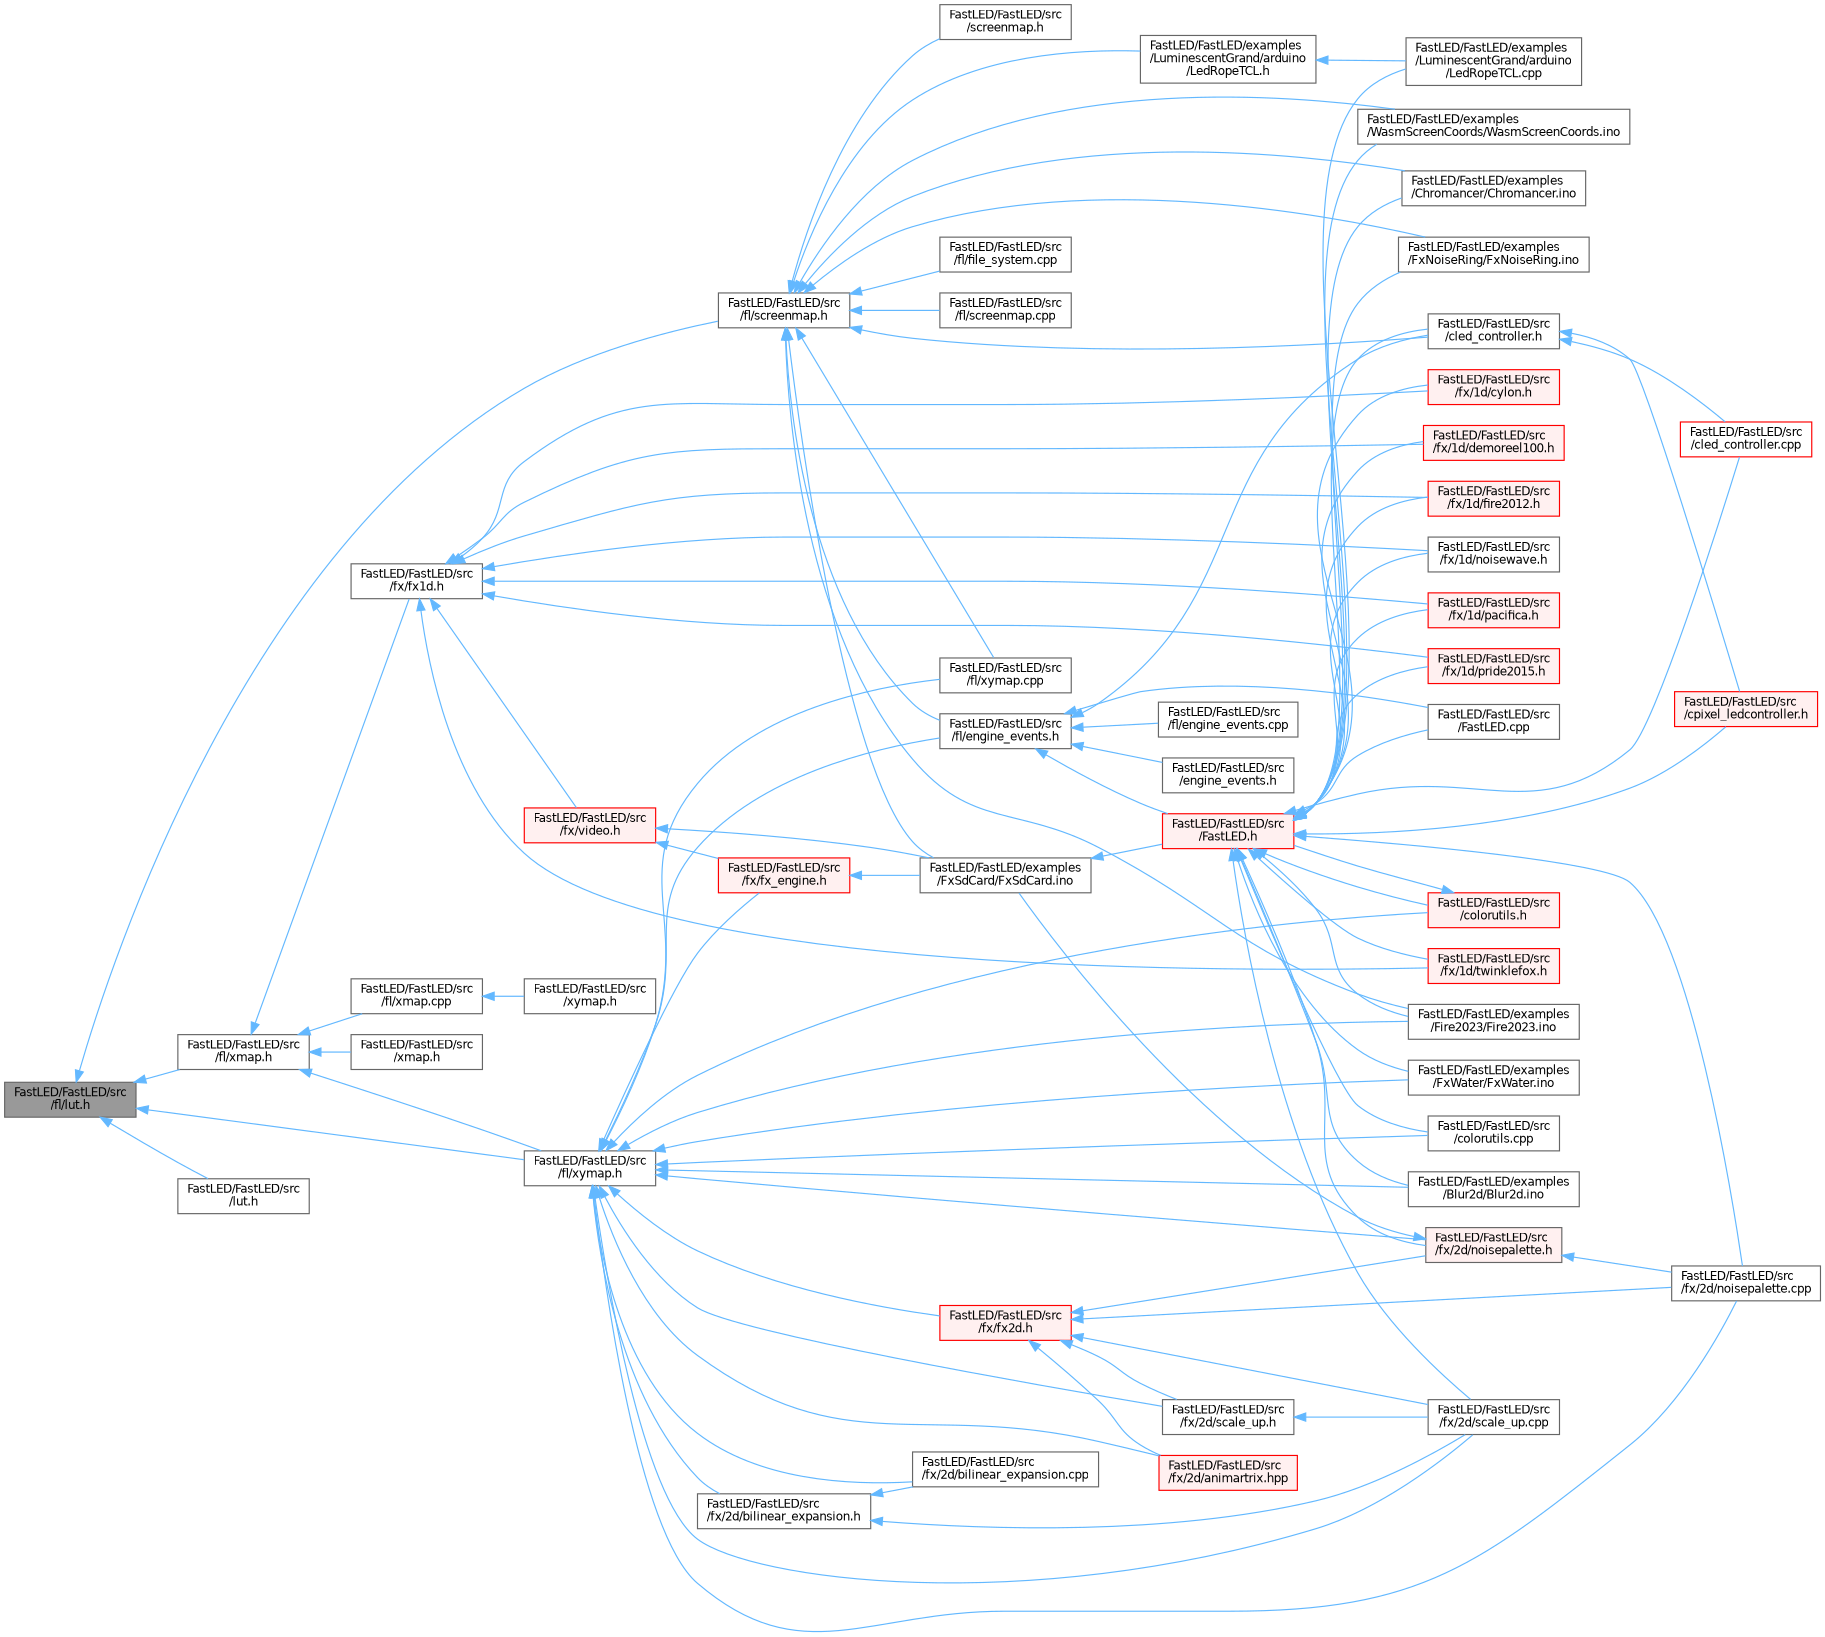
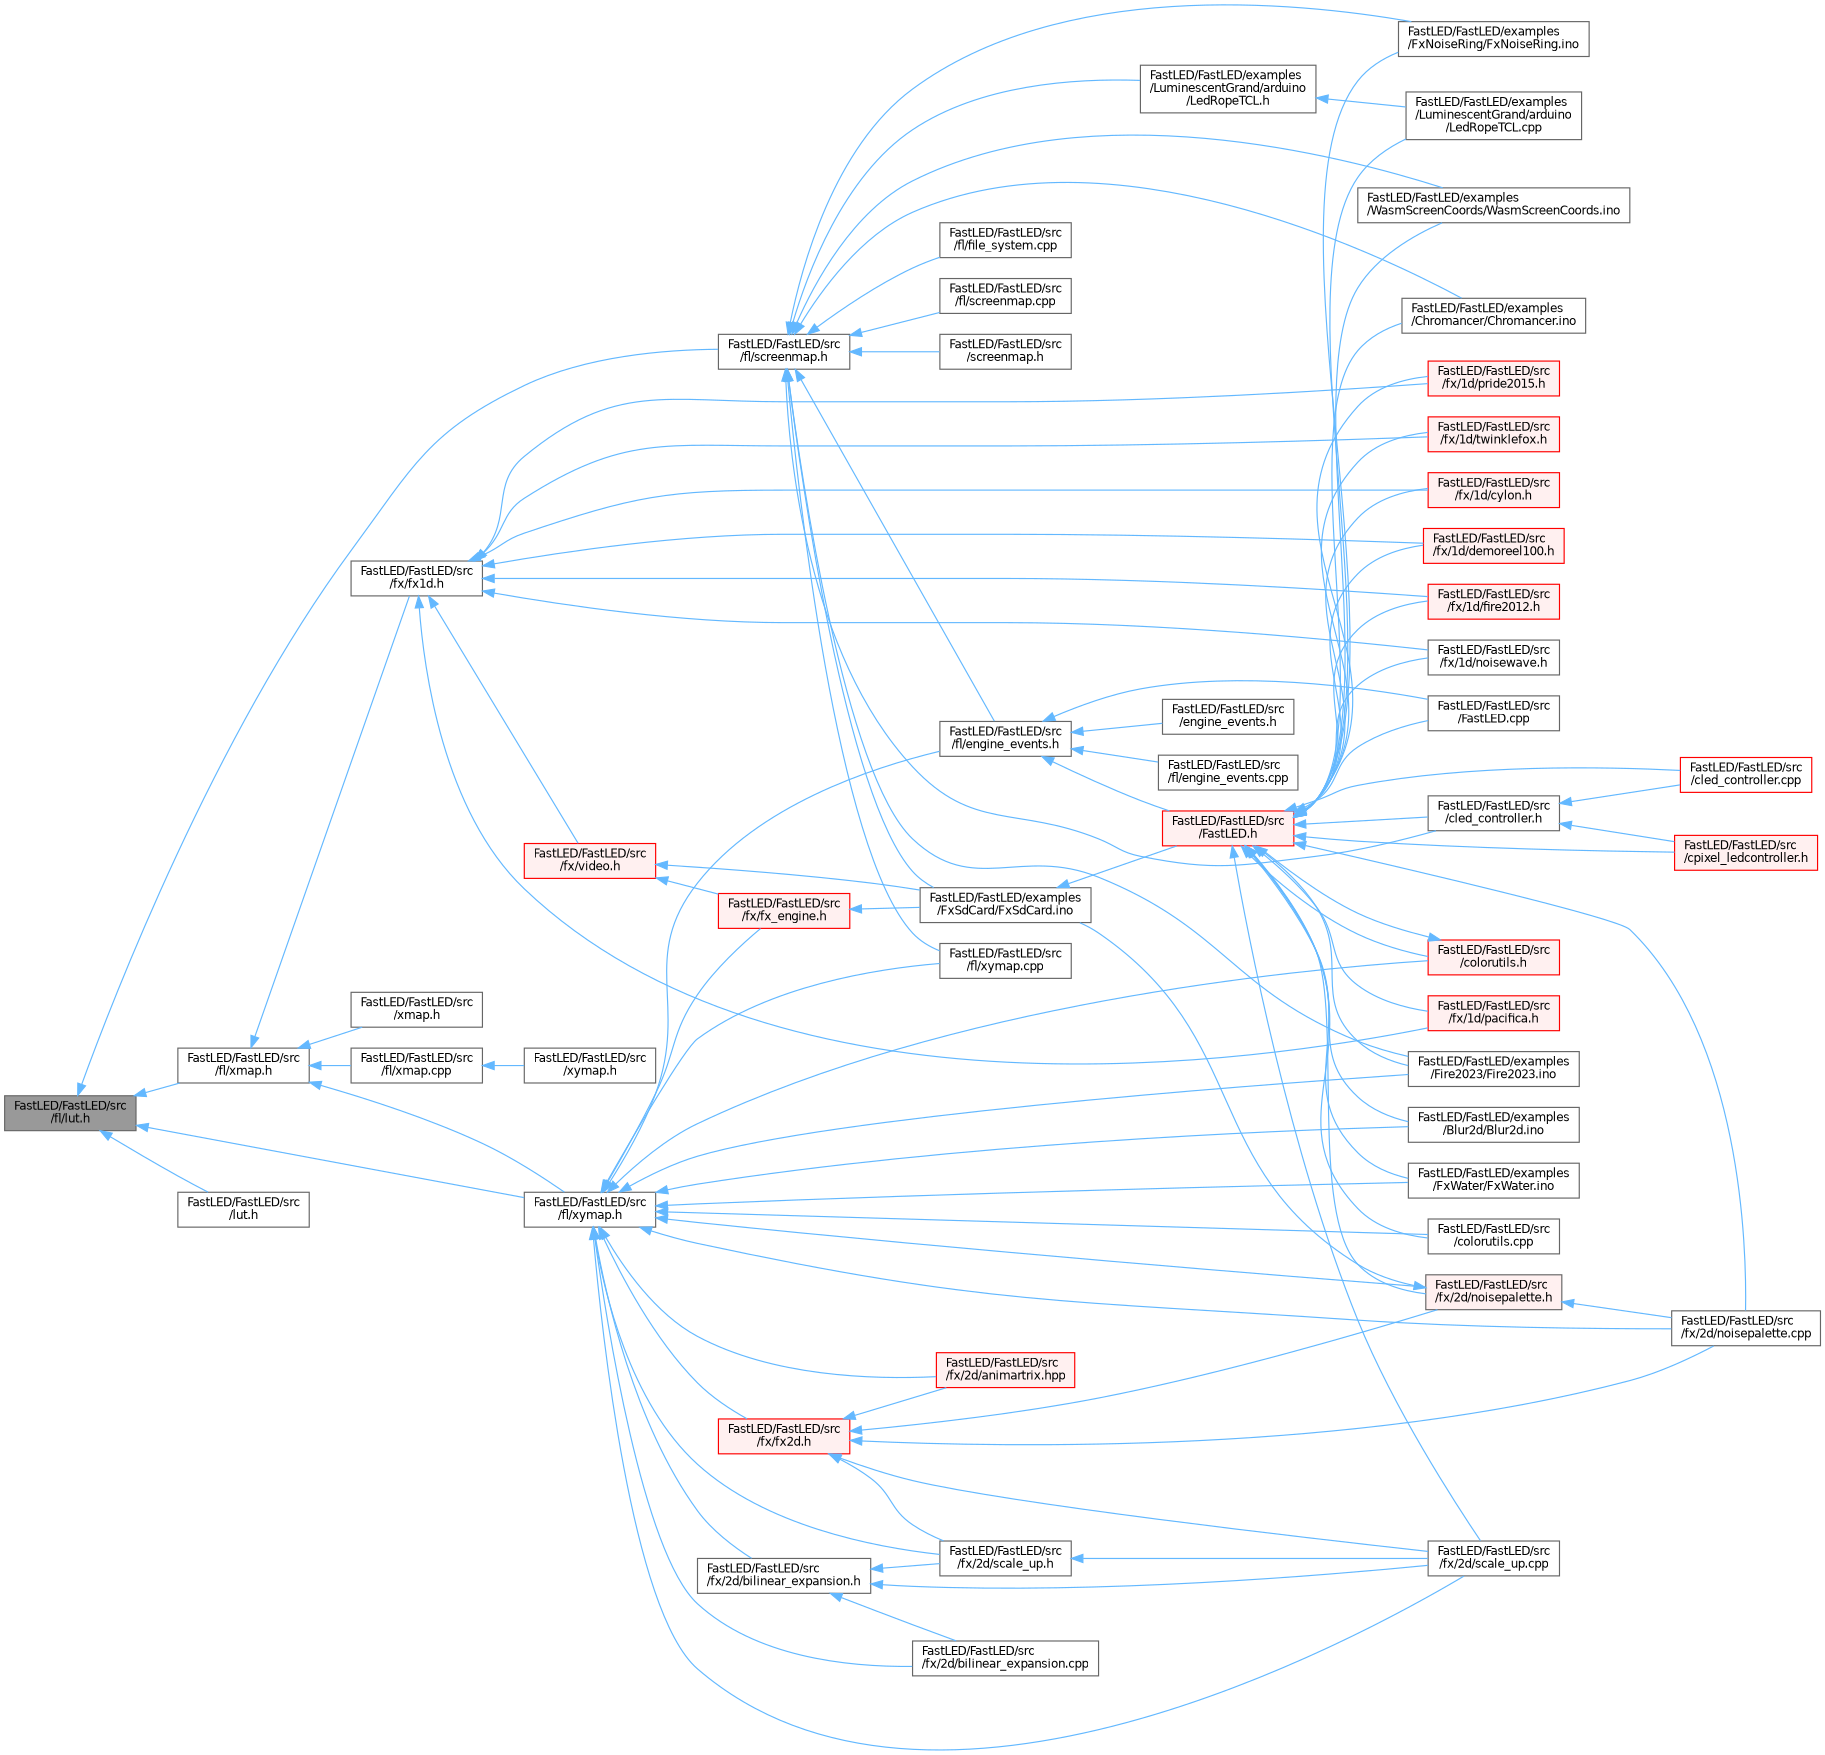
(1237, 504) -> none
none -> (911, 1566)
